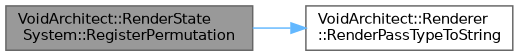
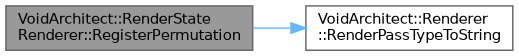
(129, 28) -> (129, 28)
